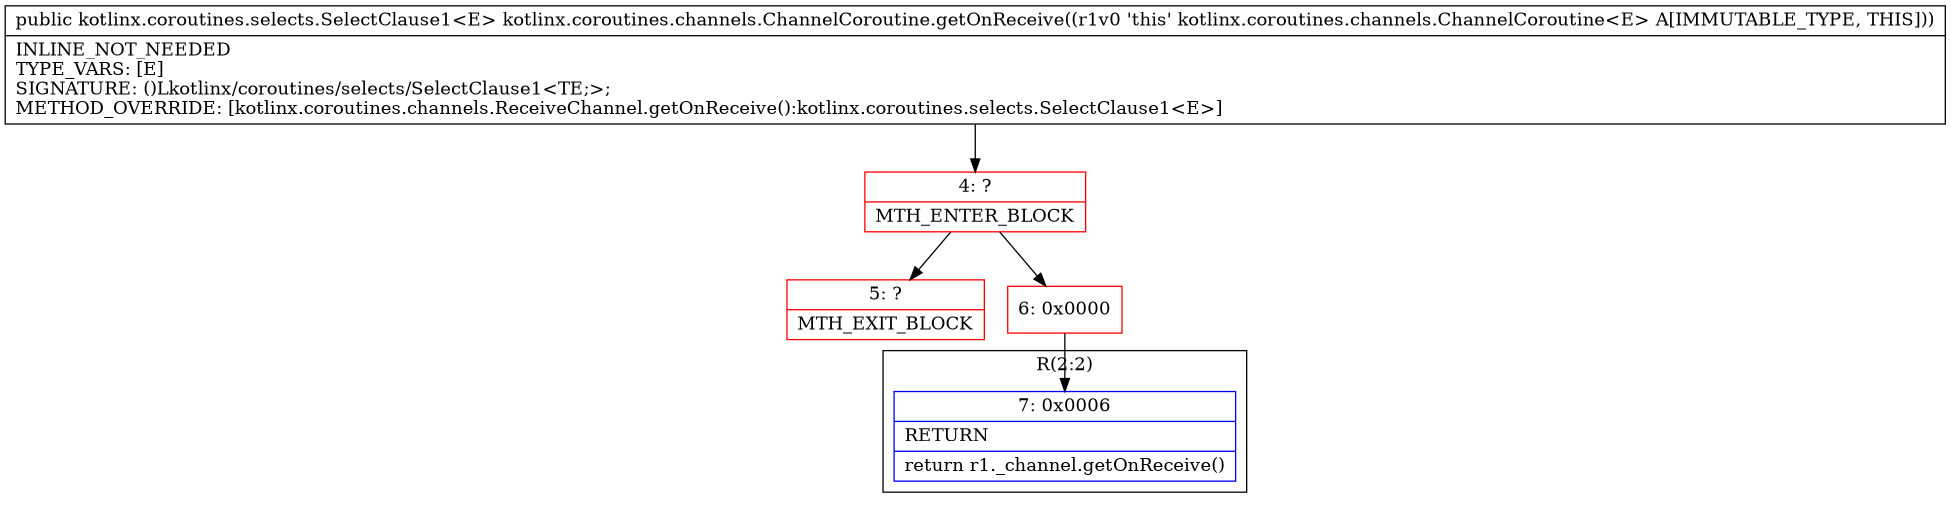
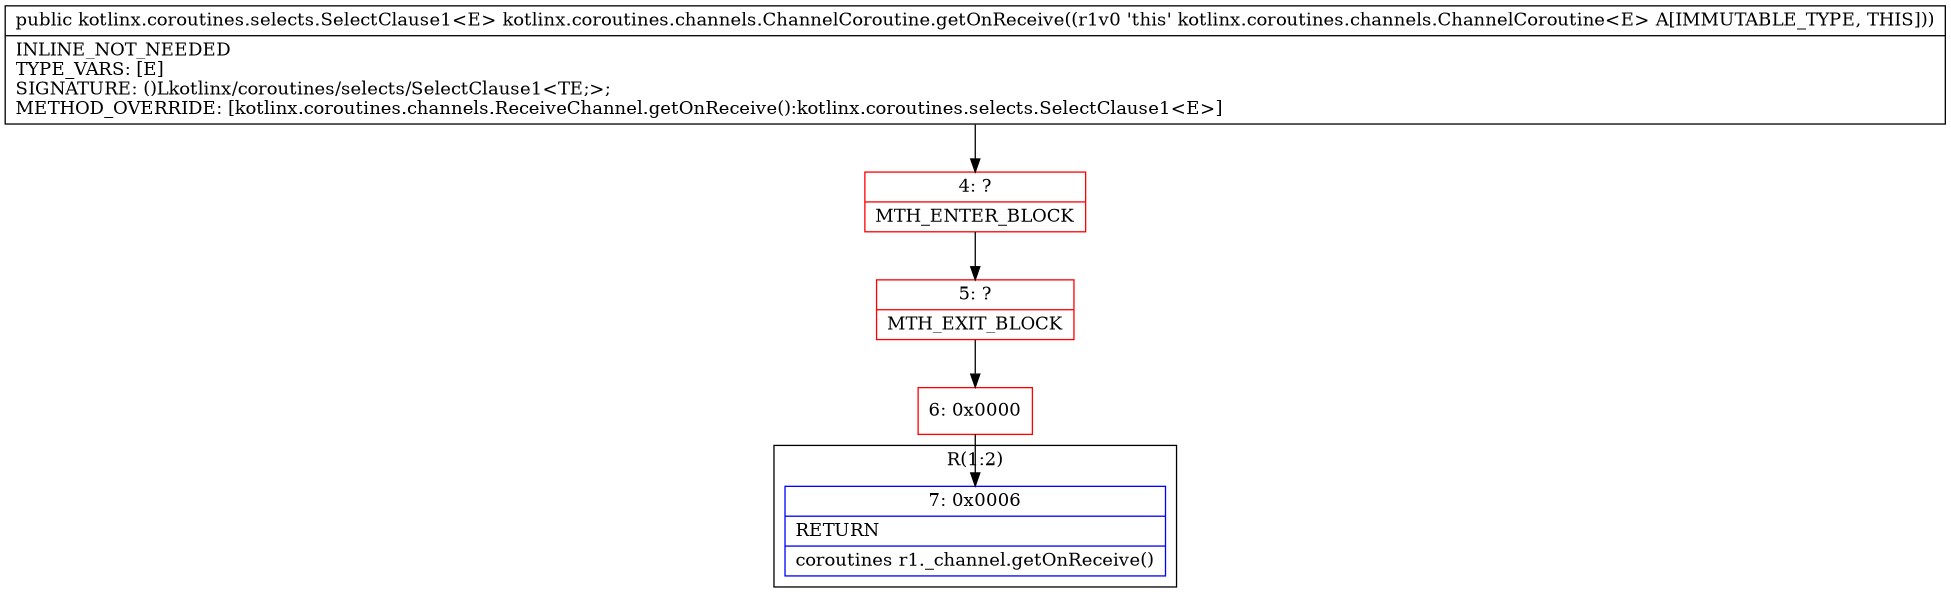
(1018, 254) -> (975, 357)
(1065, 366) -> (975, 460)
(1065, 466) -> (975, 560)
